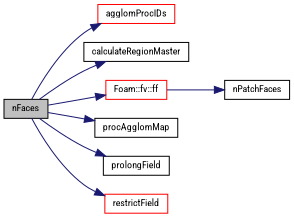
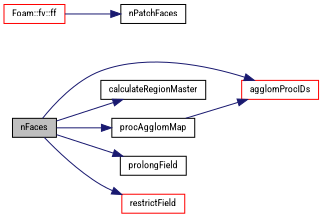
(72, 101) -> none
none -> (212, 110)
